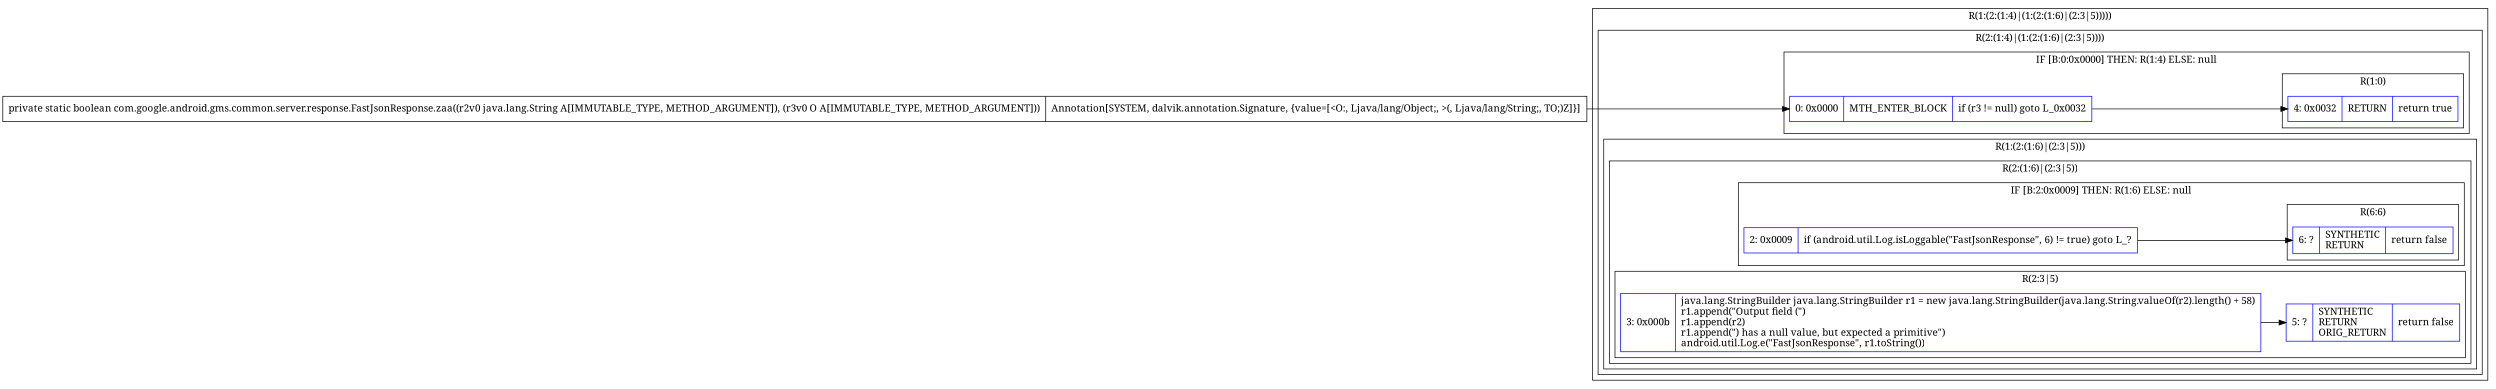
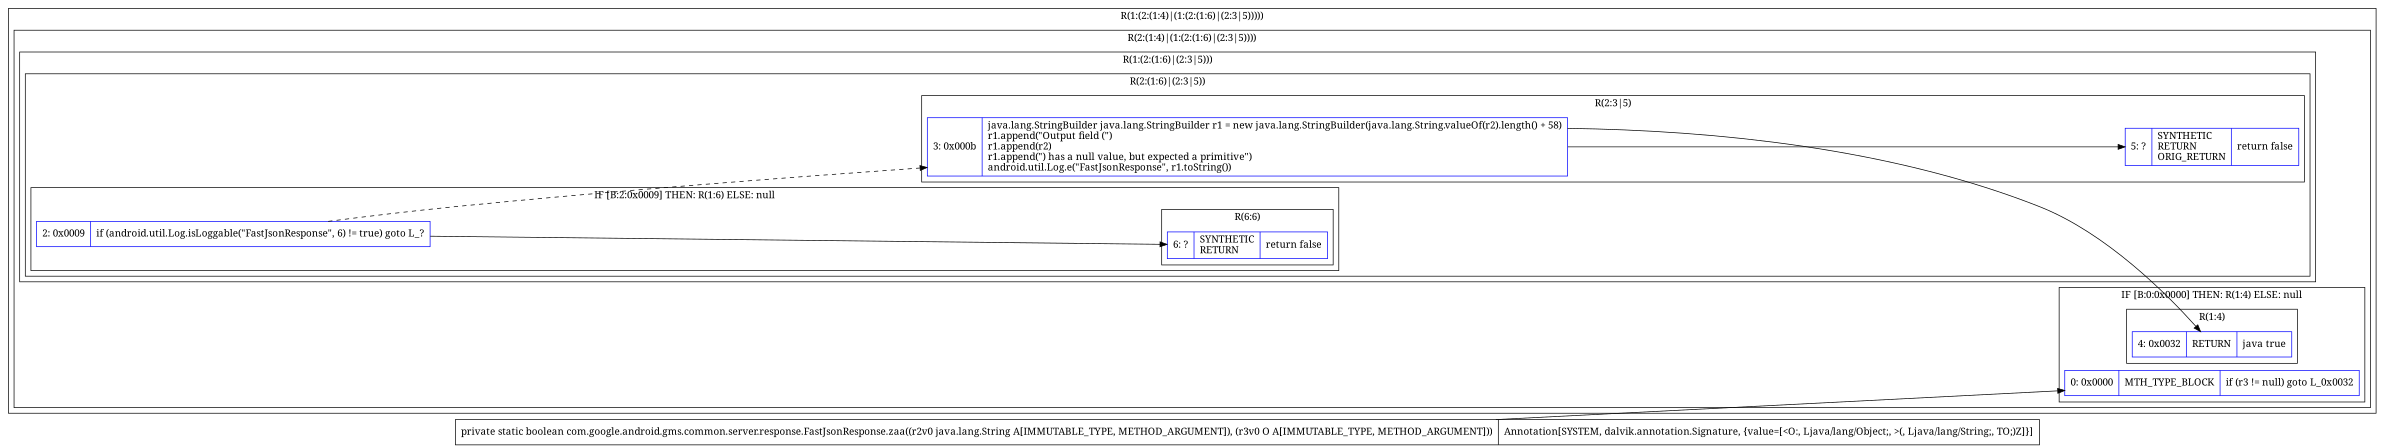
(2373, 82) -> (2212, 317)
(1898, 109) -> (2169, 383)
(2186, 109) -> (1905, 166)
(2425, 109) -> (2264, 344)
none -> (609, 192)
